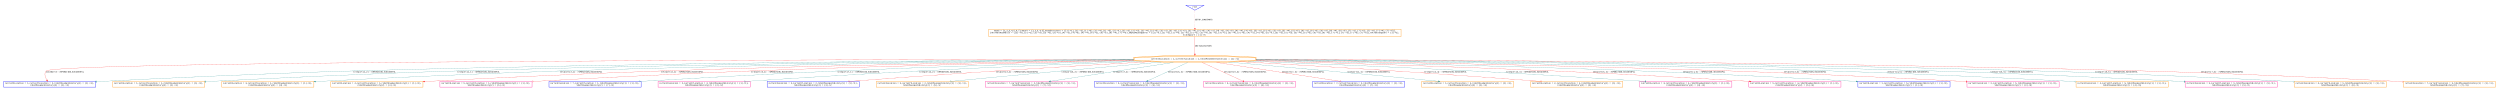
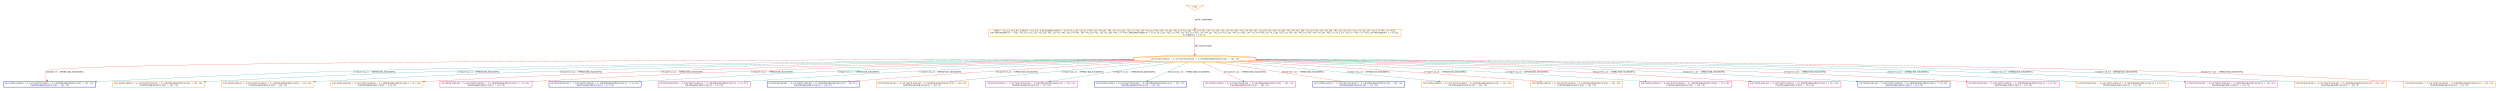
(1195, 7) -> (1195, 7)
